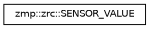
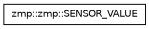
(75, 14) -> (75, 14)
